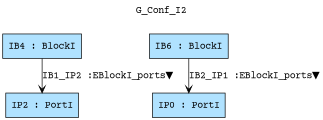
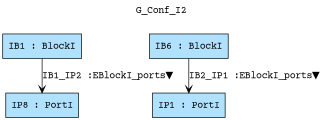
(42, 46) -> (42, 46)
(42, 105) -> (42, 105)
(189, 105) -> (189, 105)
